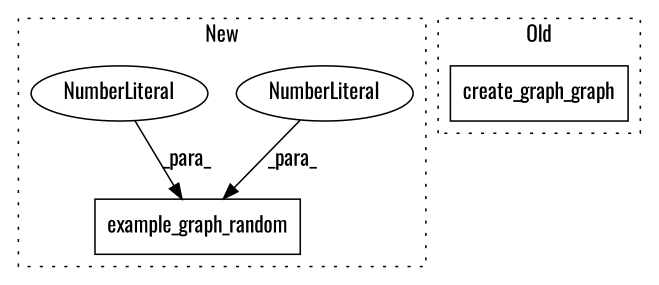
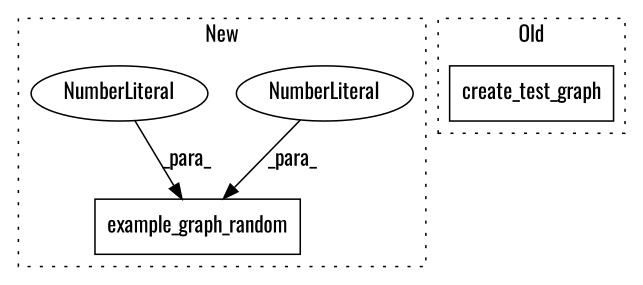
(539, 93) -> (532, 93)
